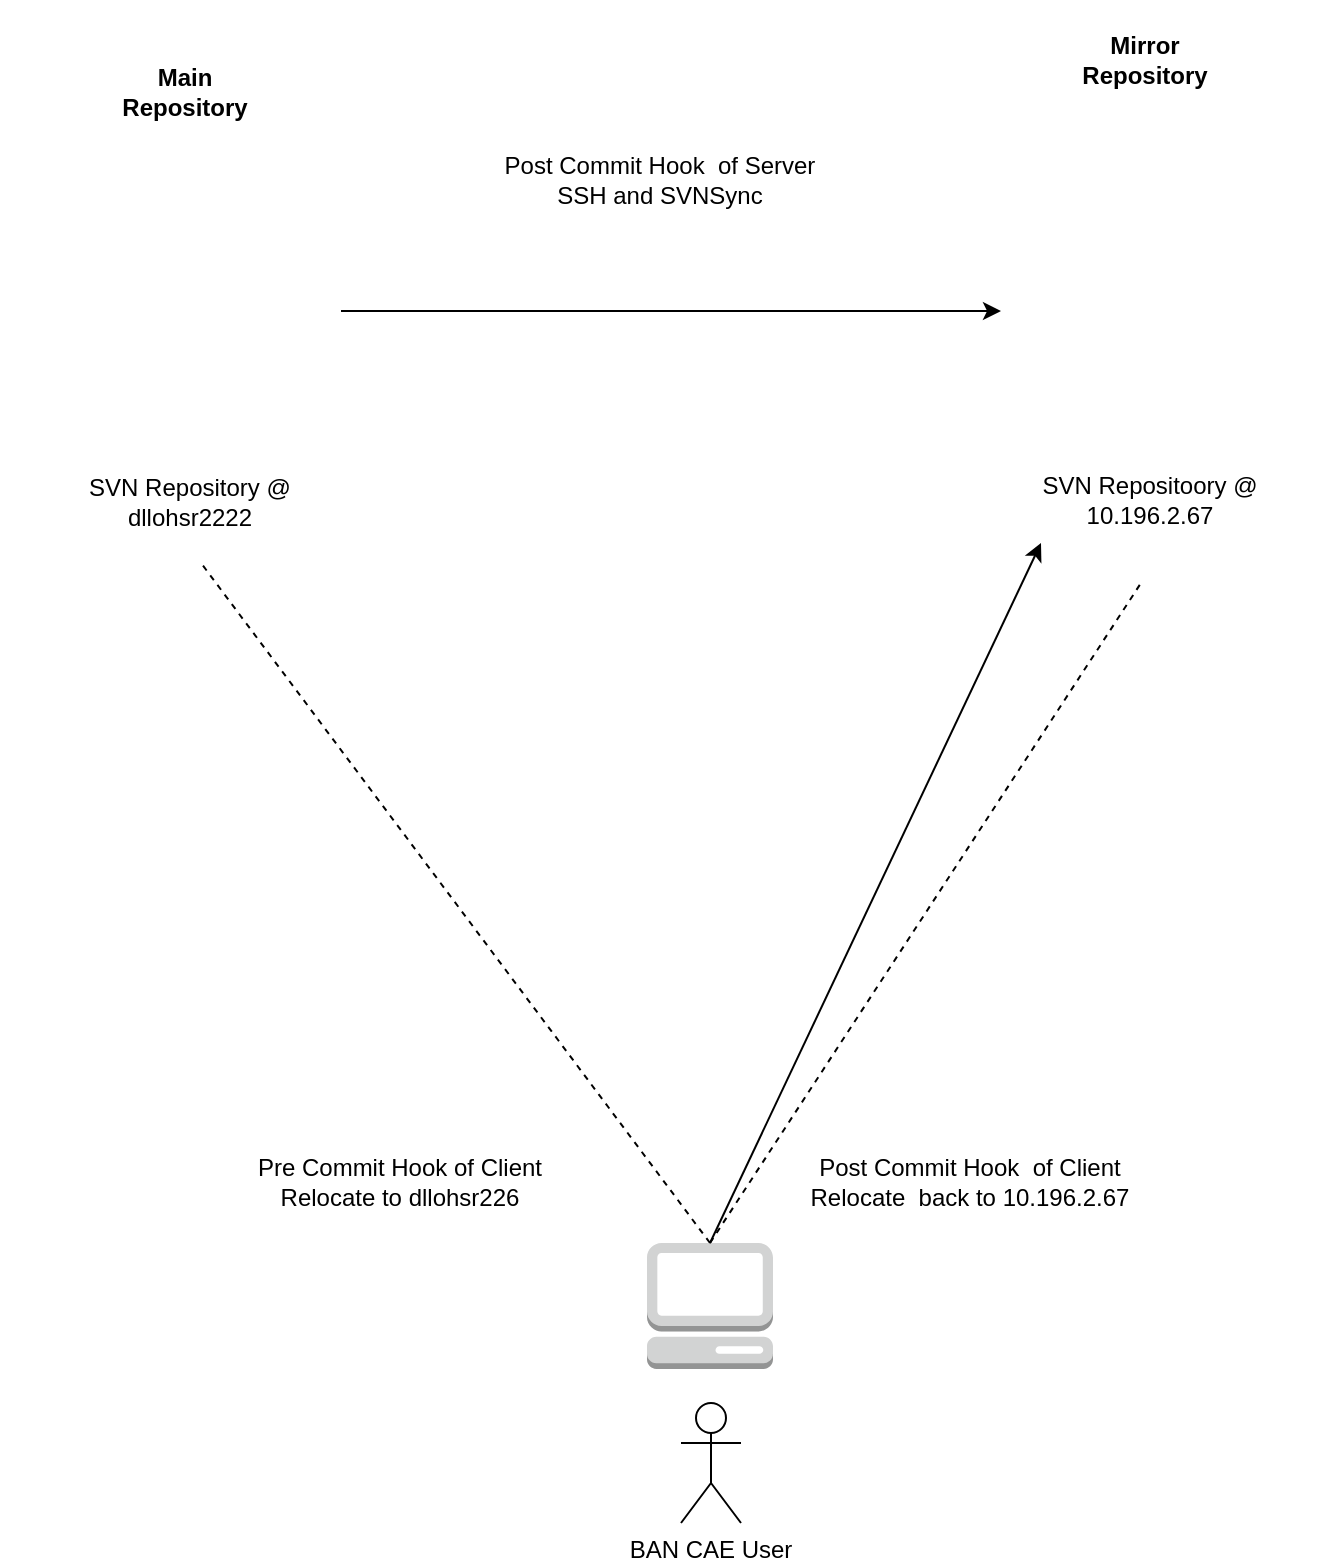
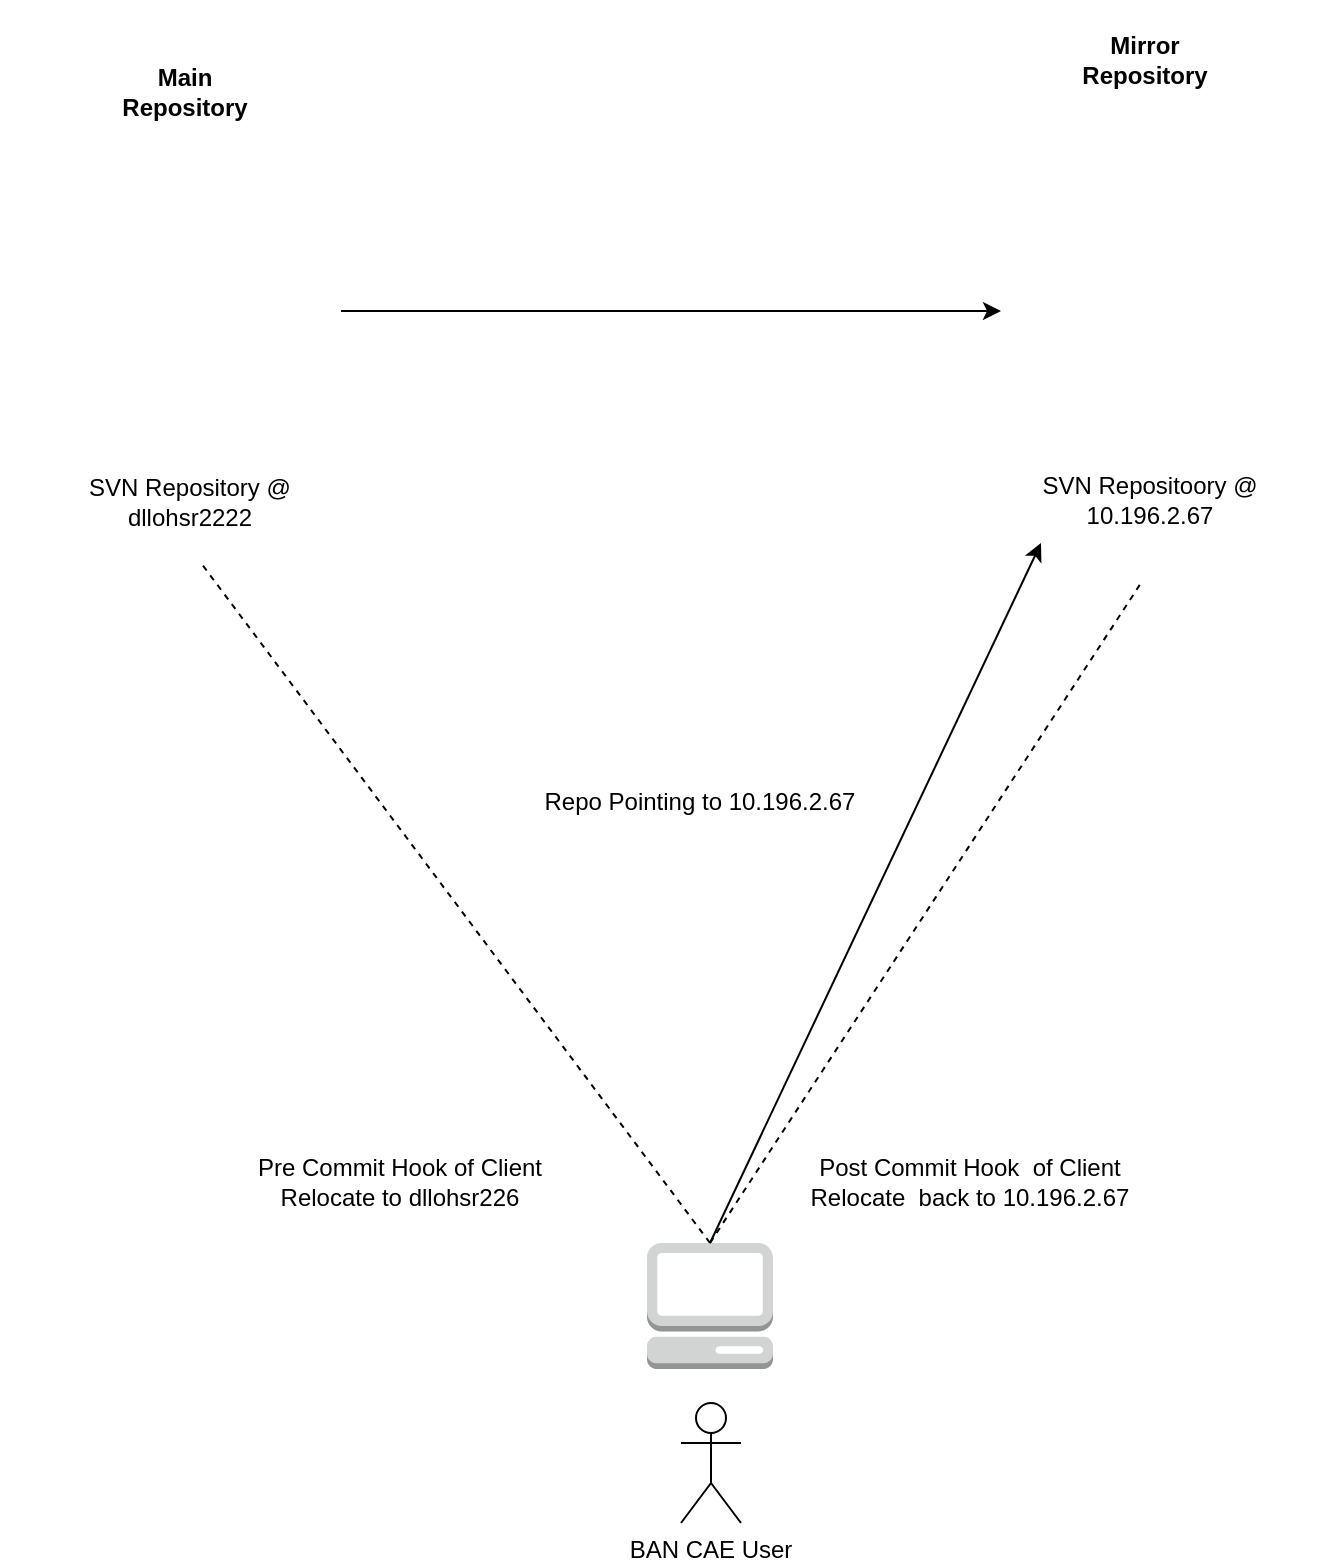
(661, 181) -> none
none -> (701, 803)
